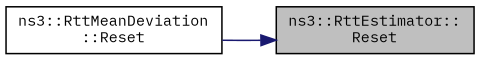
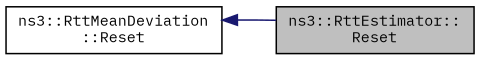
(241, 40) -> (257, 20)
